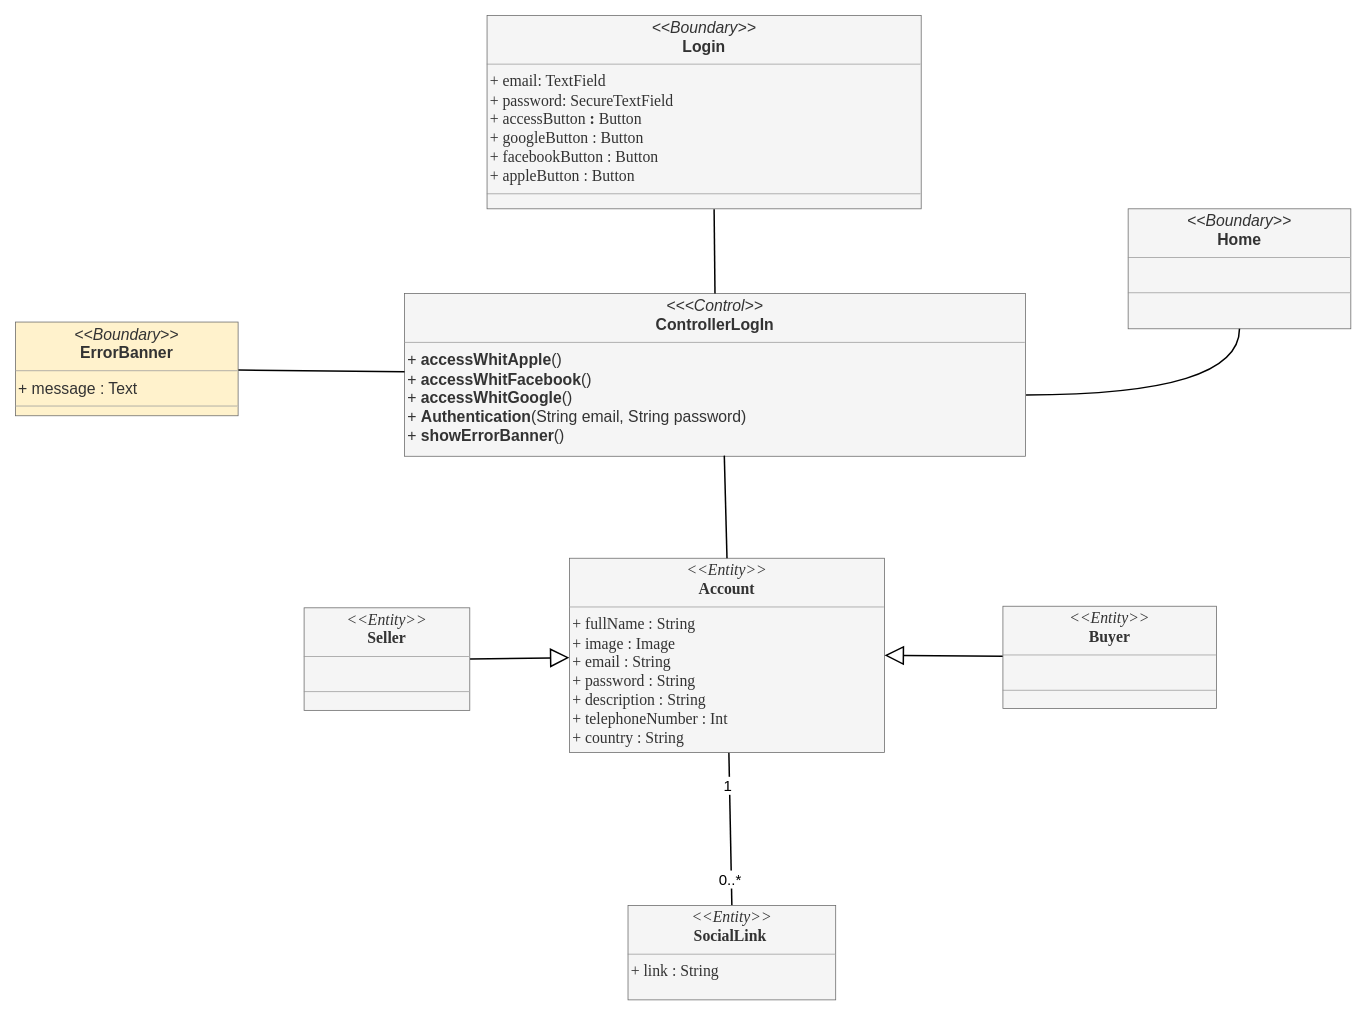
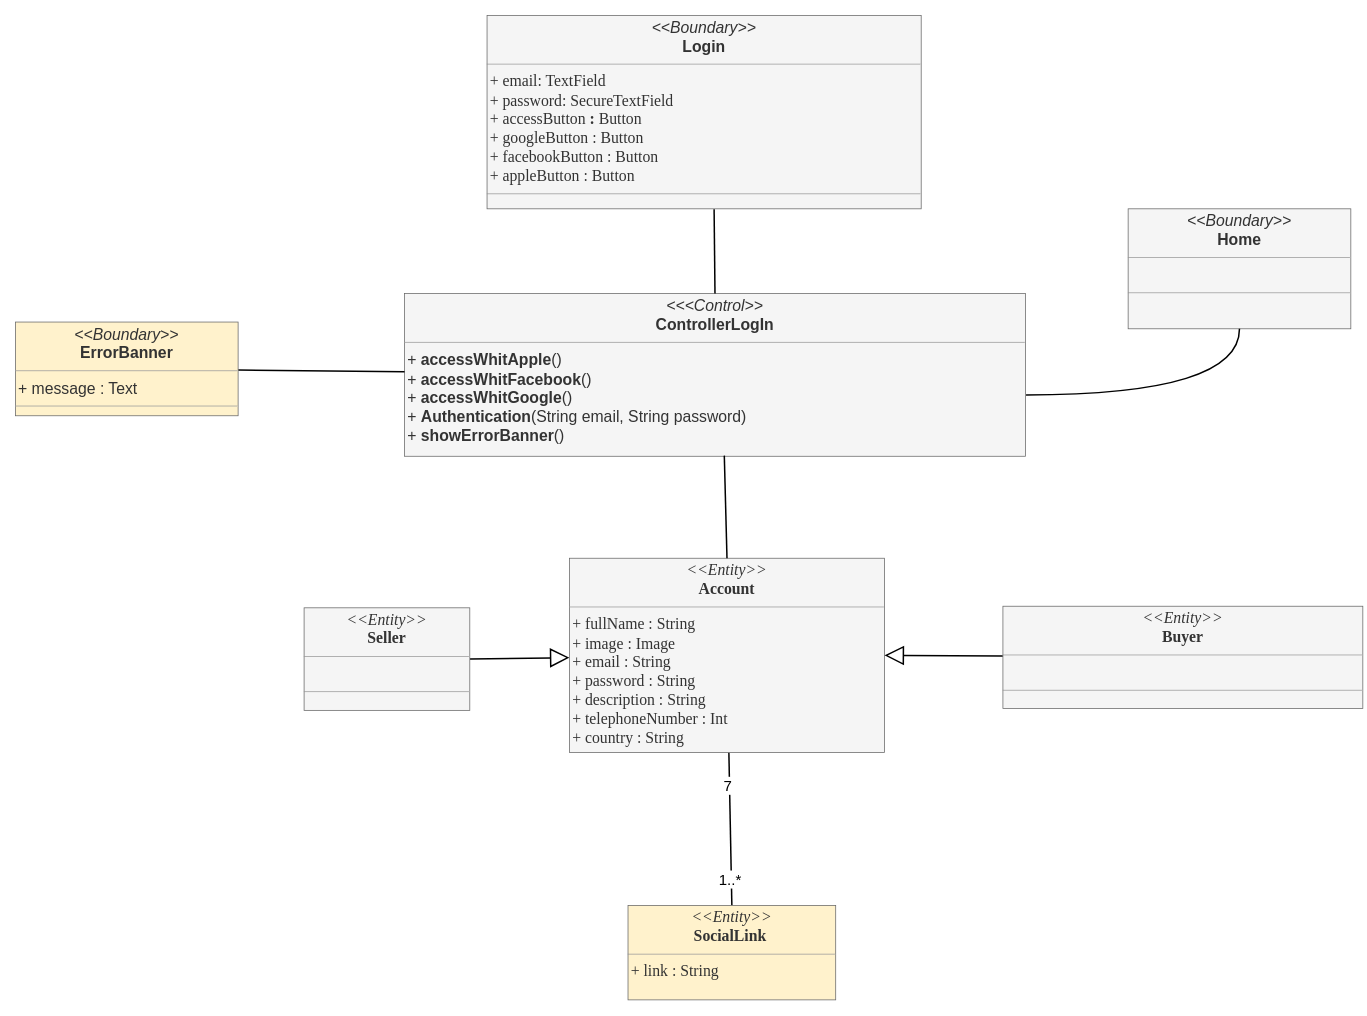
(1110, 657) -> (1183, 657)
(728, 786) -> (728, 786)
(731, 879) -> (731, 879)
(732, 953) -> (732, 953)
